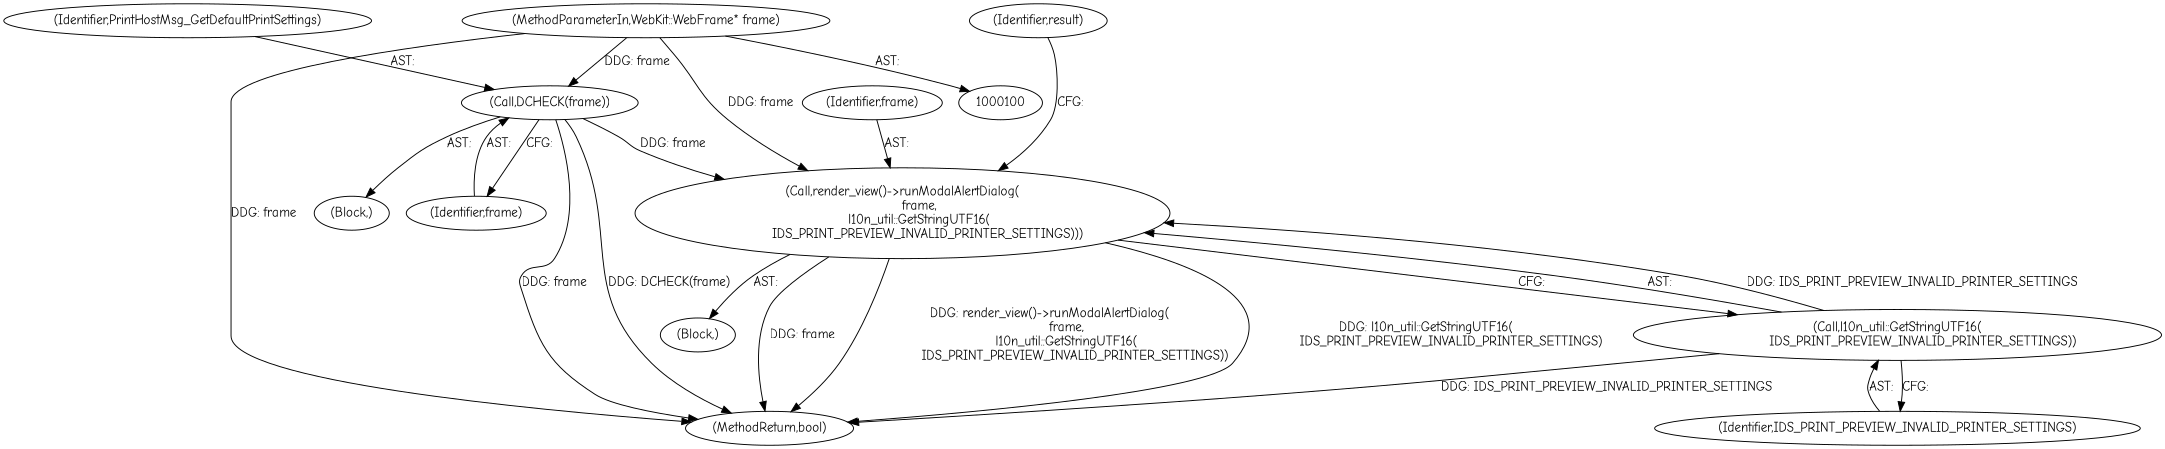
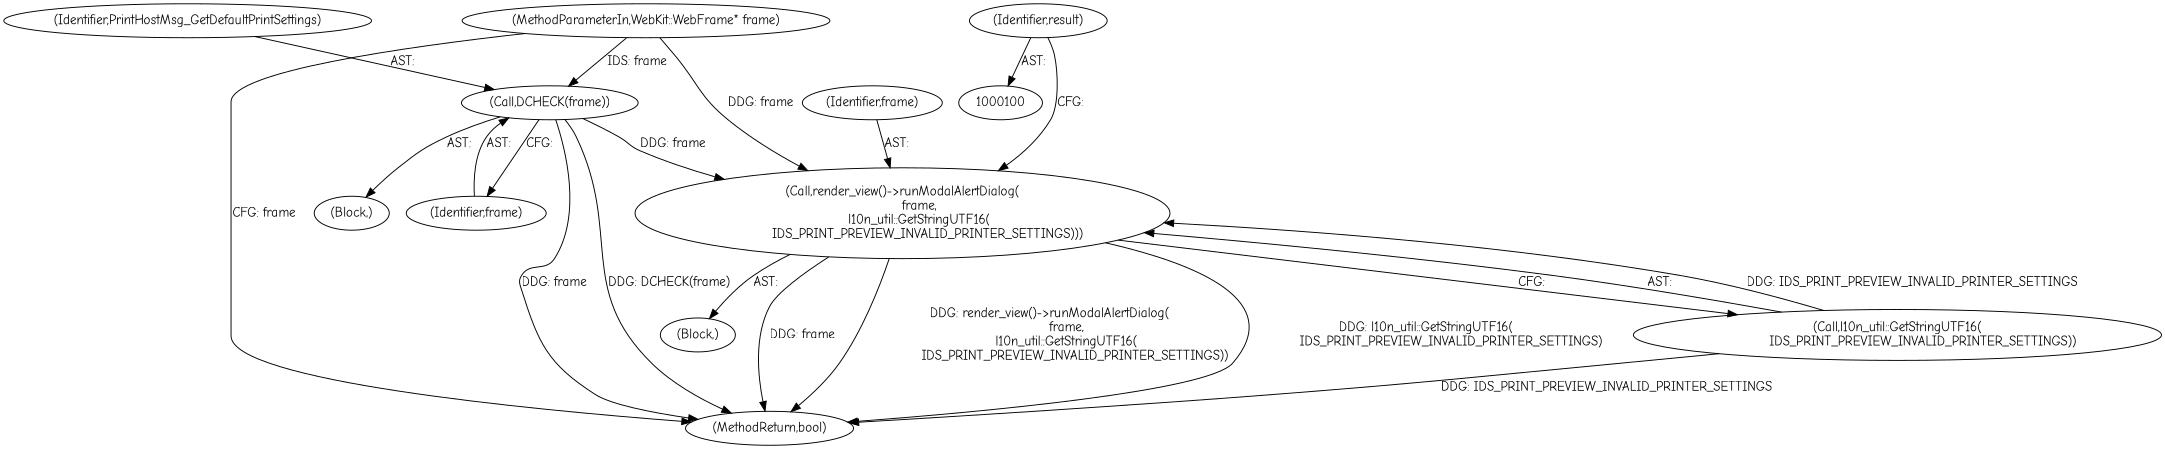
(843, 60) -> (1021, 58)
(638, 62) -> (638, 62)
(264, 213) -> (264, 213)
(1897, 428) -> none
